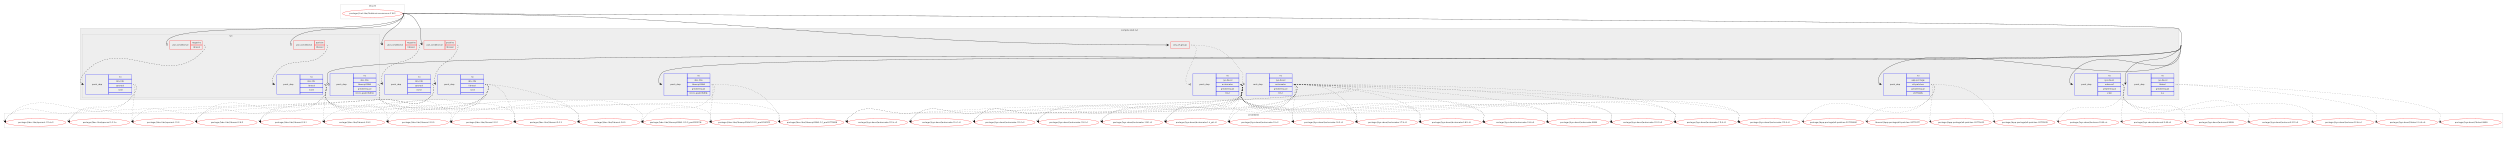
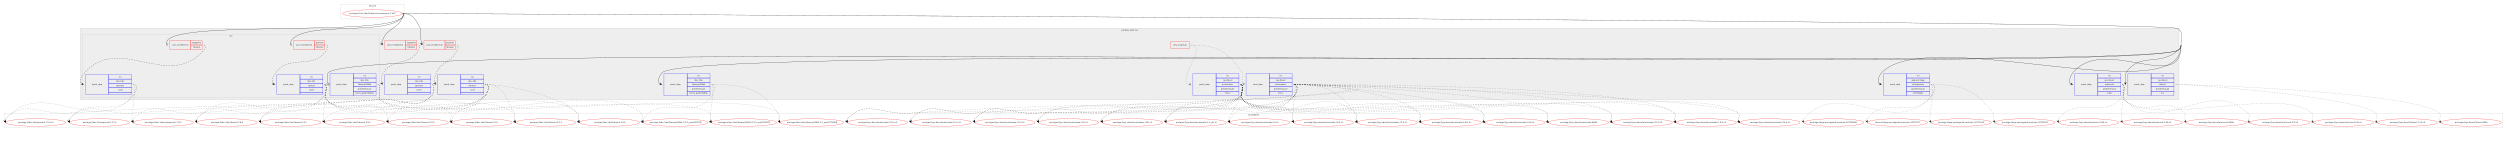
(804, 31) -> none
(163, 123) -> (163, 123)
